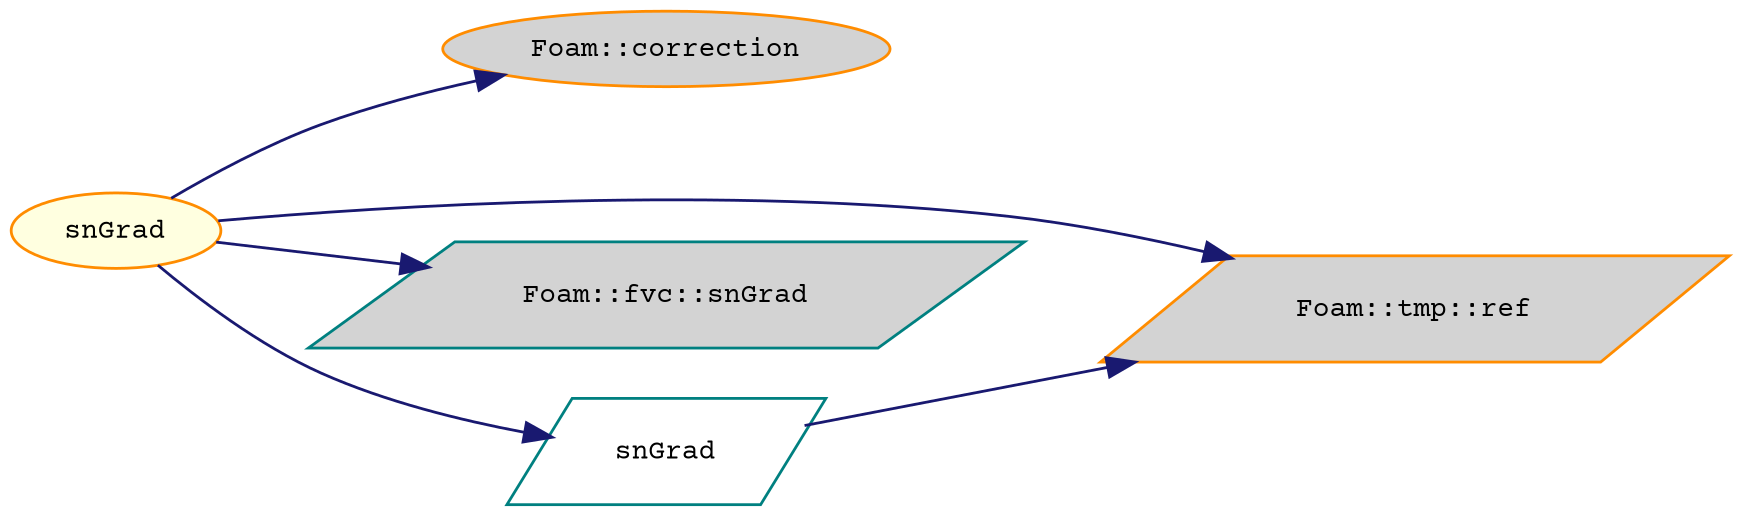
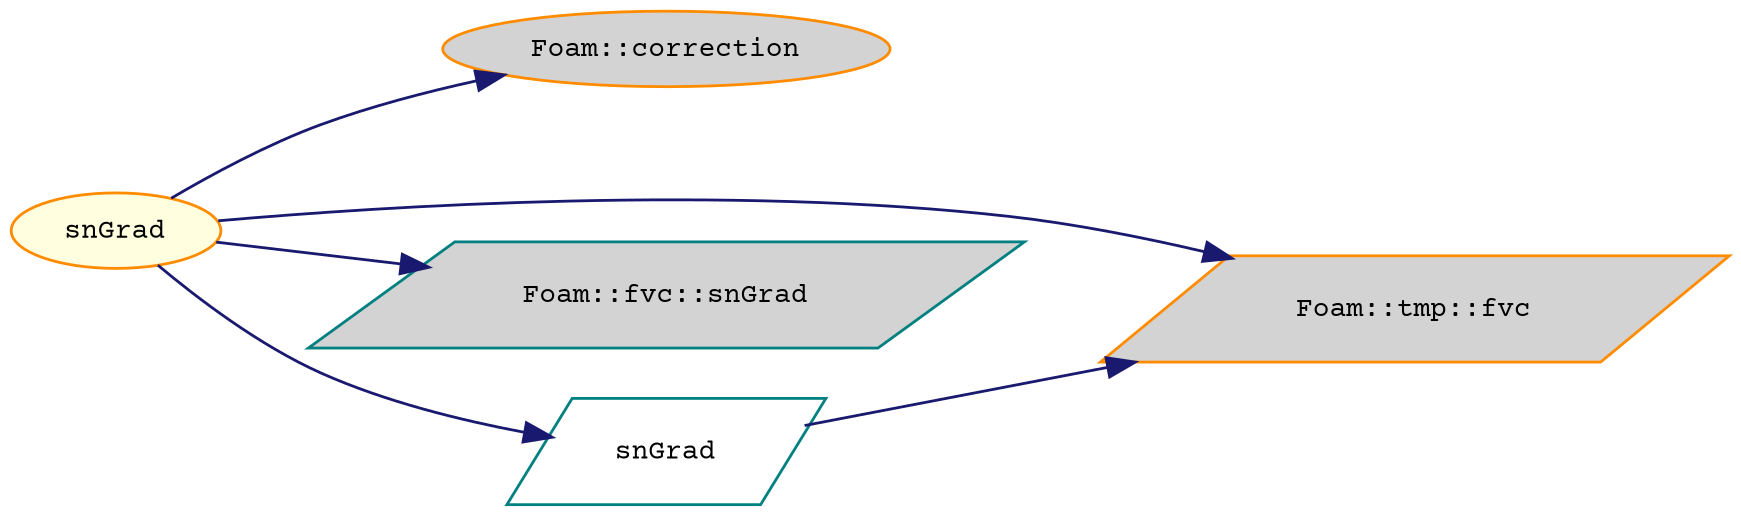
(1415, 309) -> (1415, 309)
